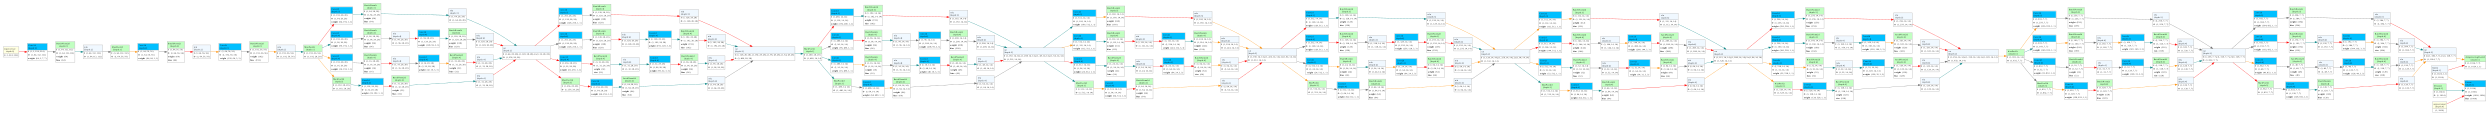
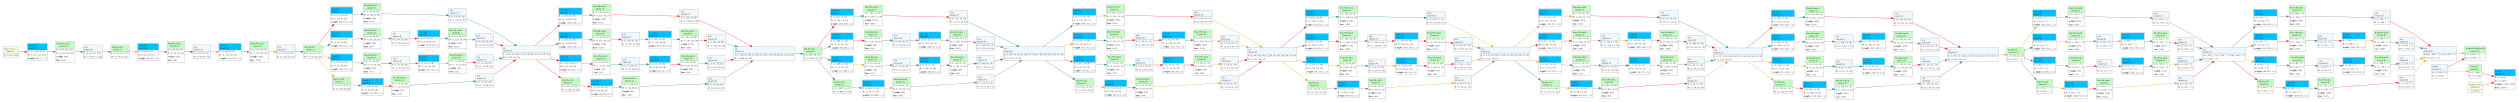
(2455, 80) -> (2457, 71)
(2454, 91) -> (2487, 74)
